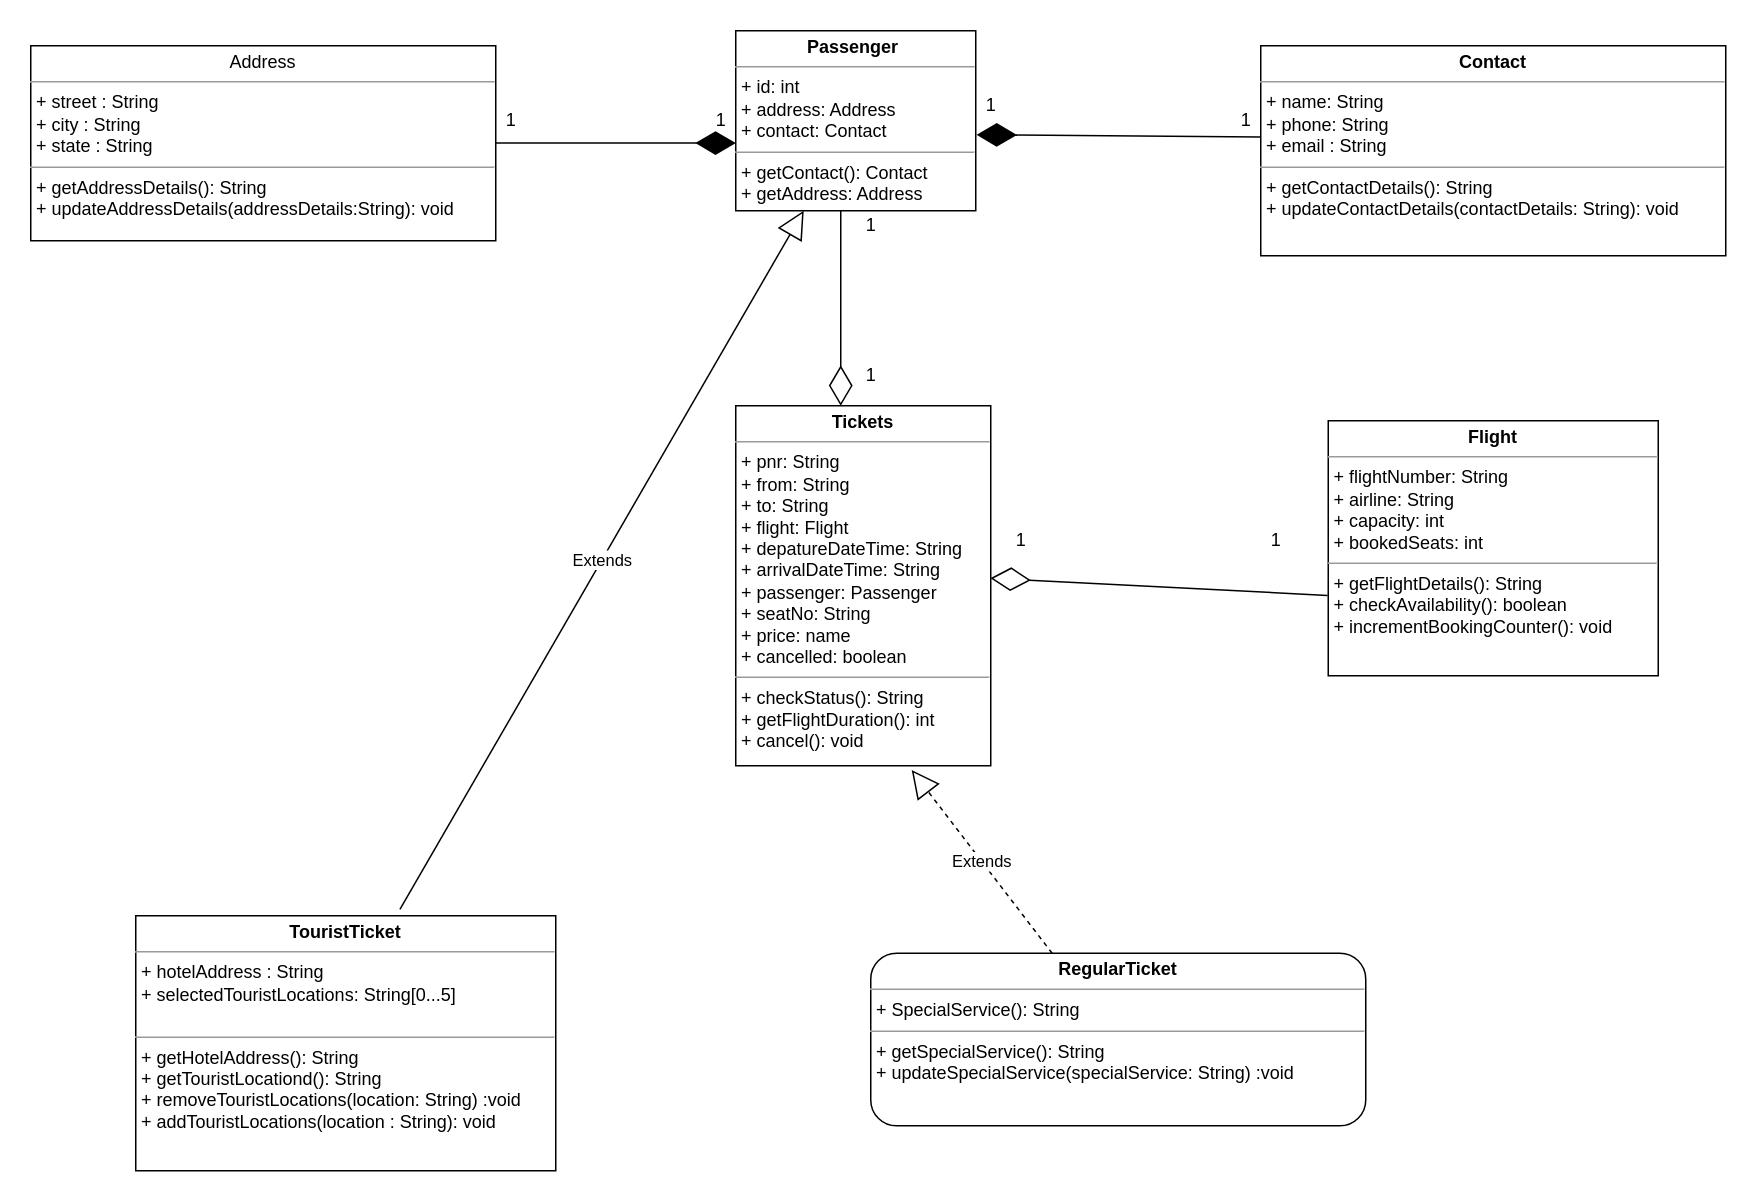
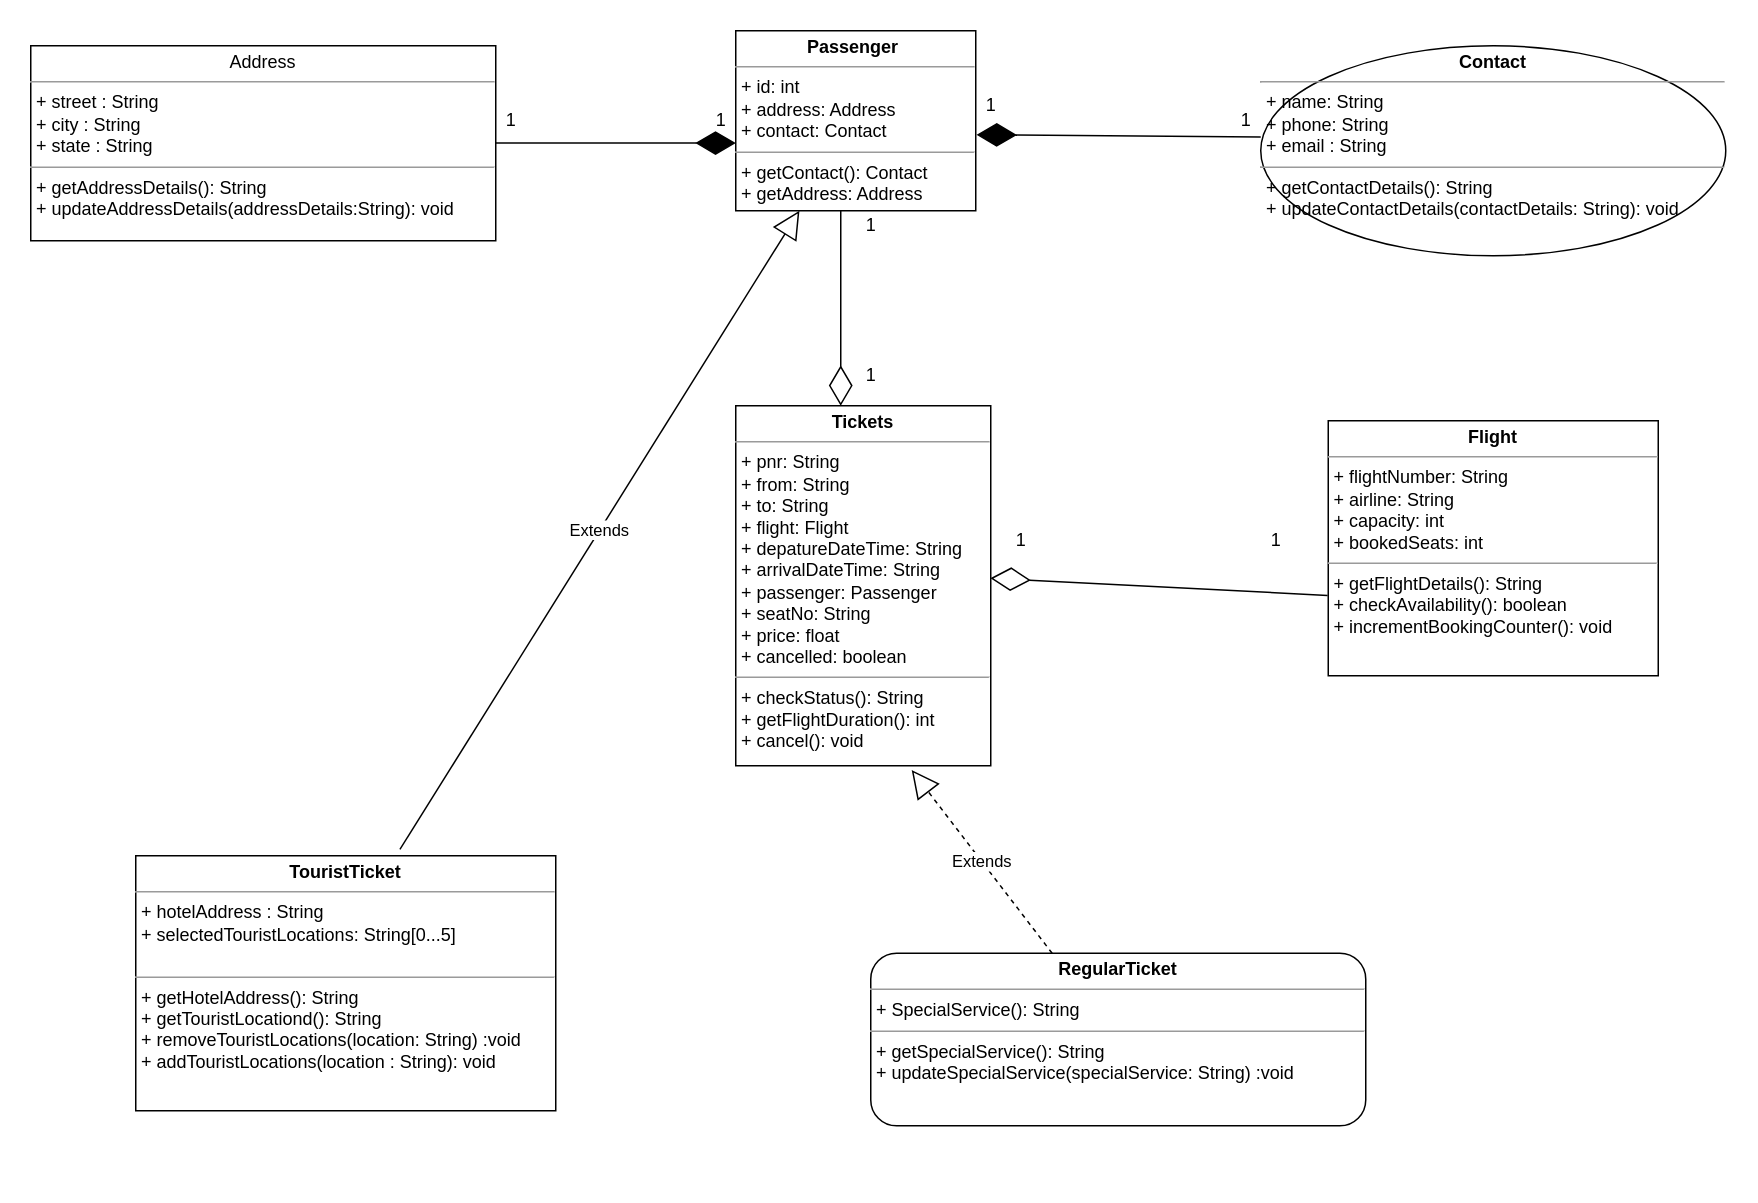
(1493, 151) -> (1493, 151)
(855, 557) -> (855, 557)
(346, 1043) -> (346, 983)
